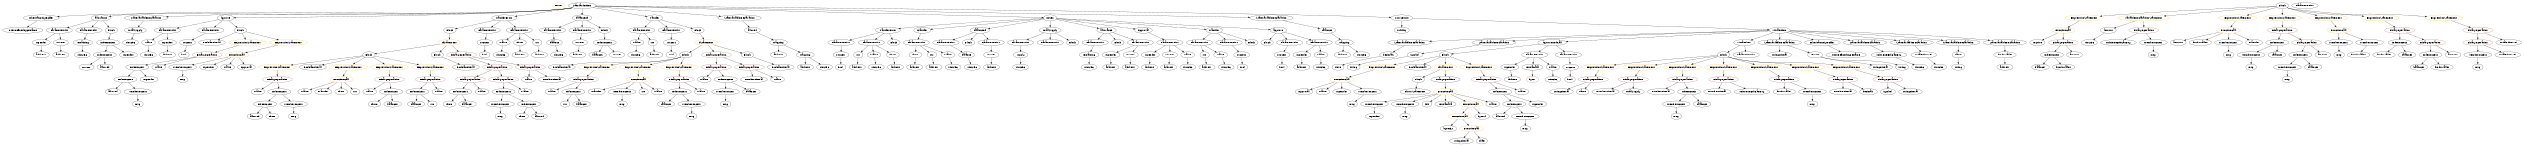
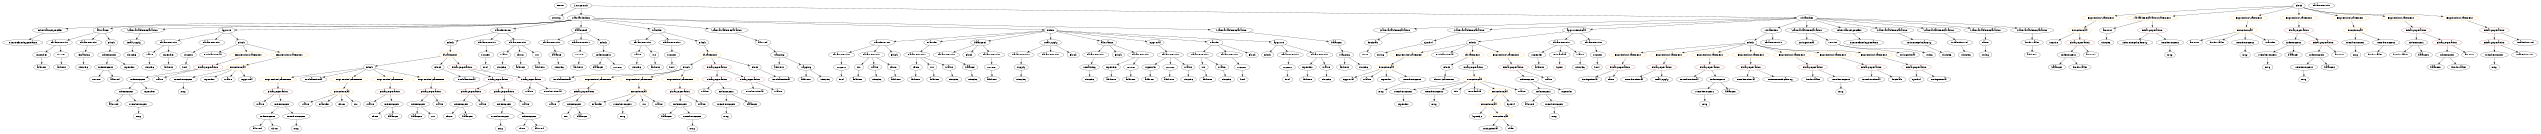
(559, 6) -> (561, 6)
(993, 10) -> (581, 11)
